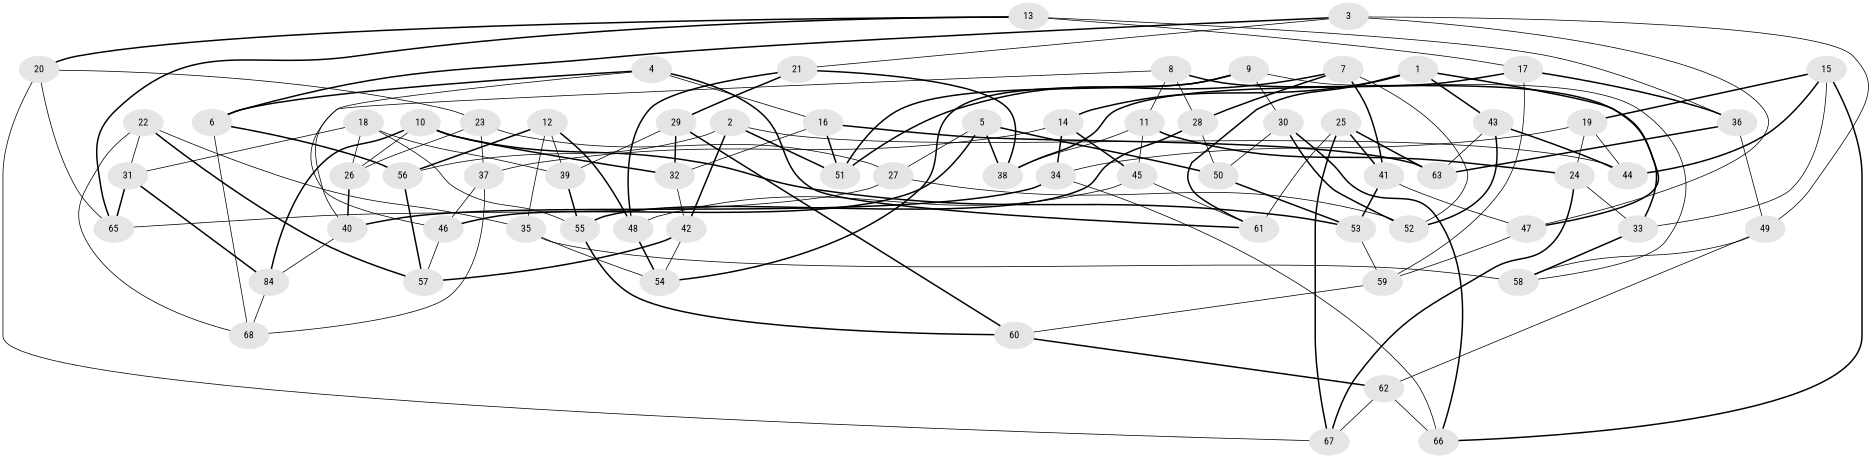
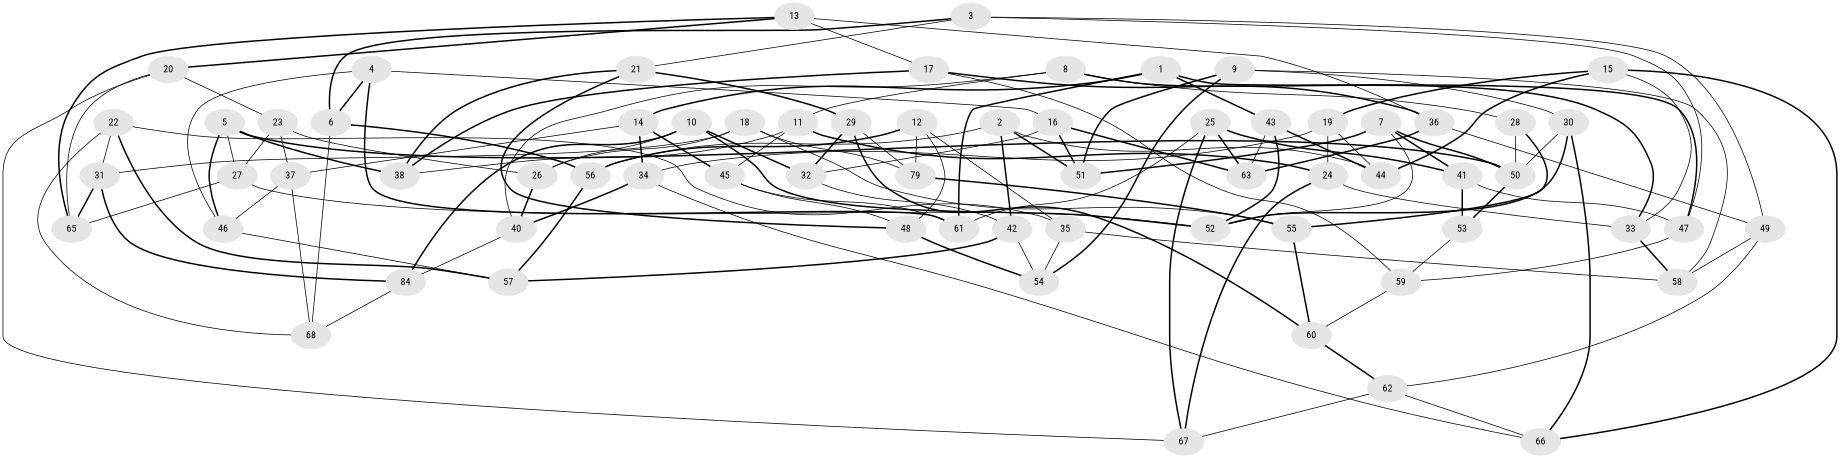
(1261, 97) -> (1448, 149)
(598, 171) -> (945, 174)
(565, 176) -> (915, 176)
(794, 186) -> (937, 211)
